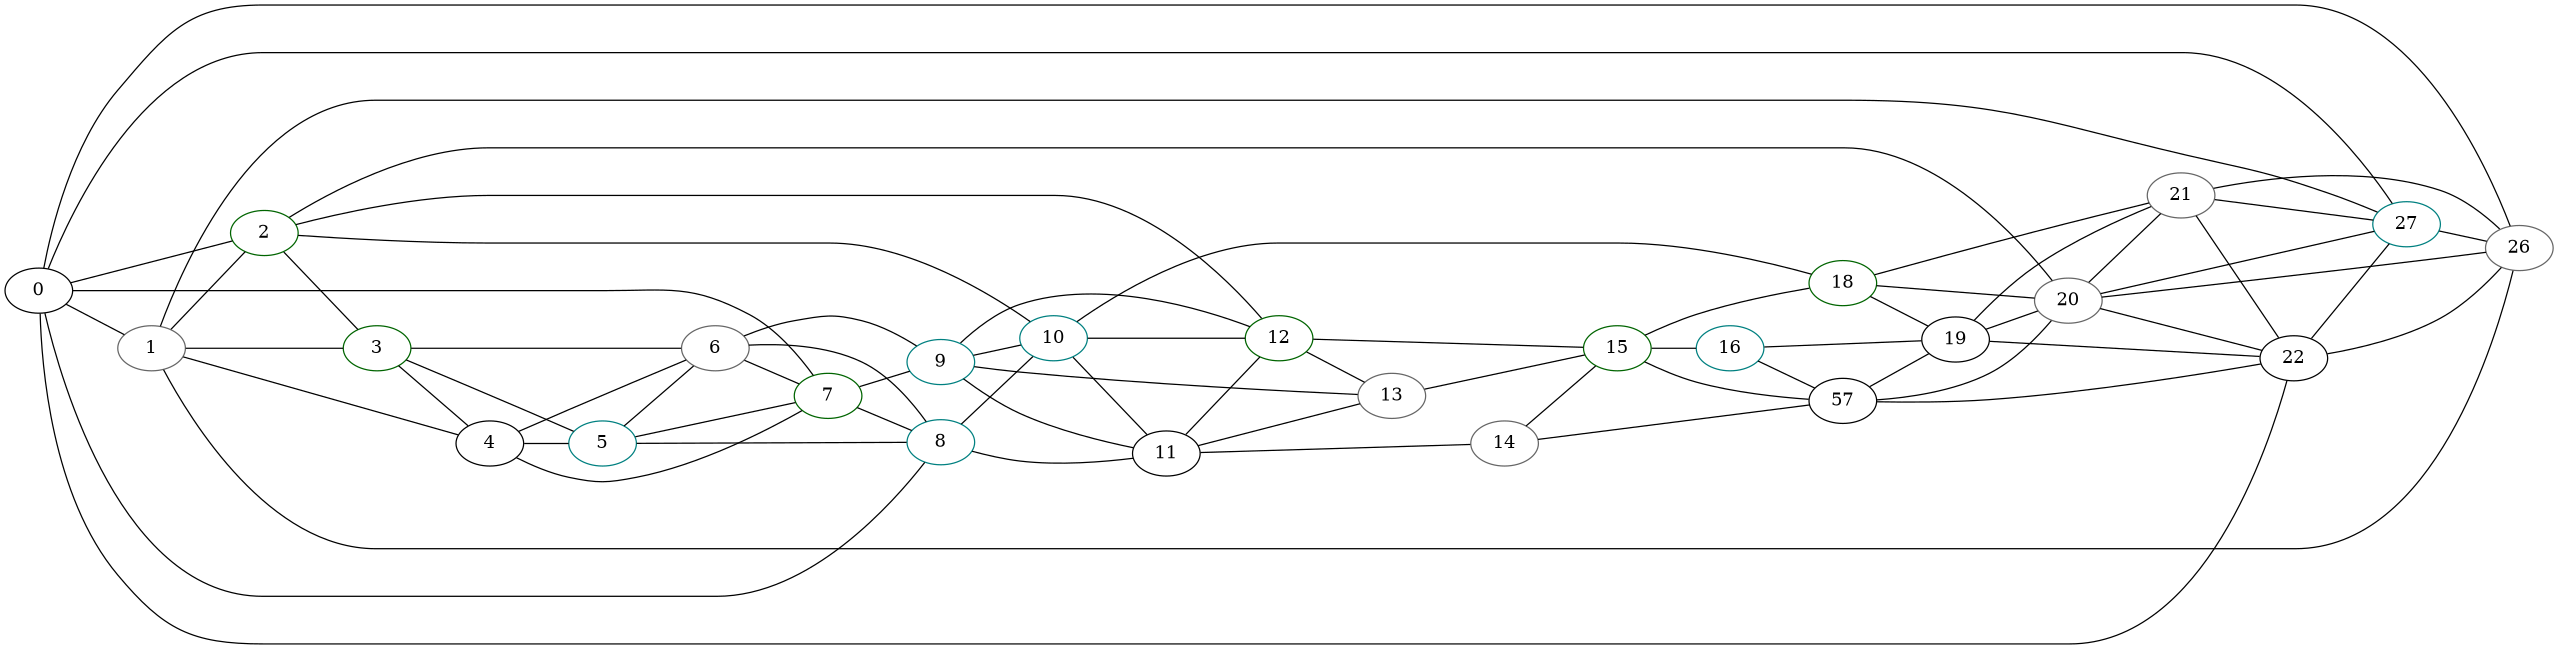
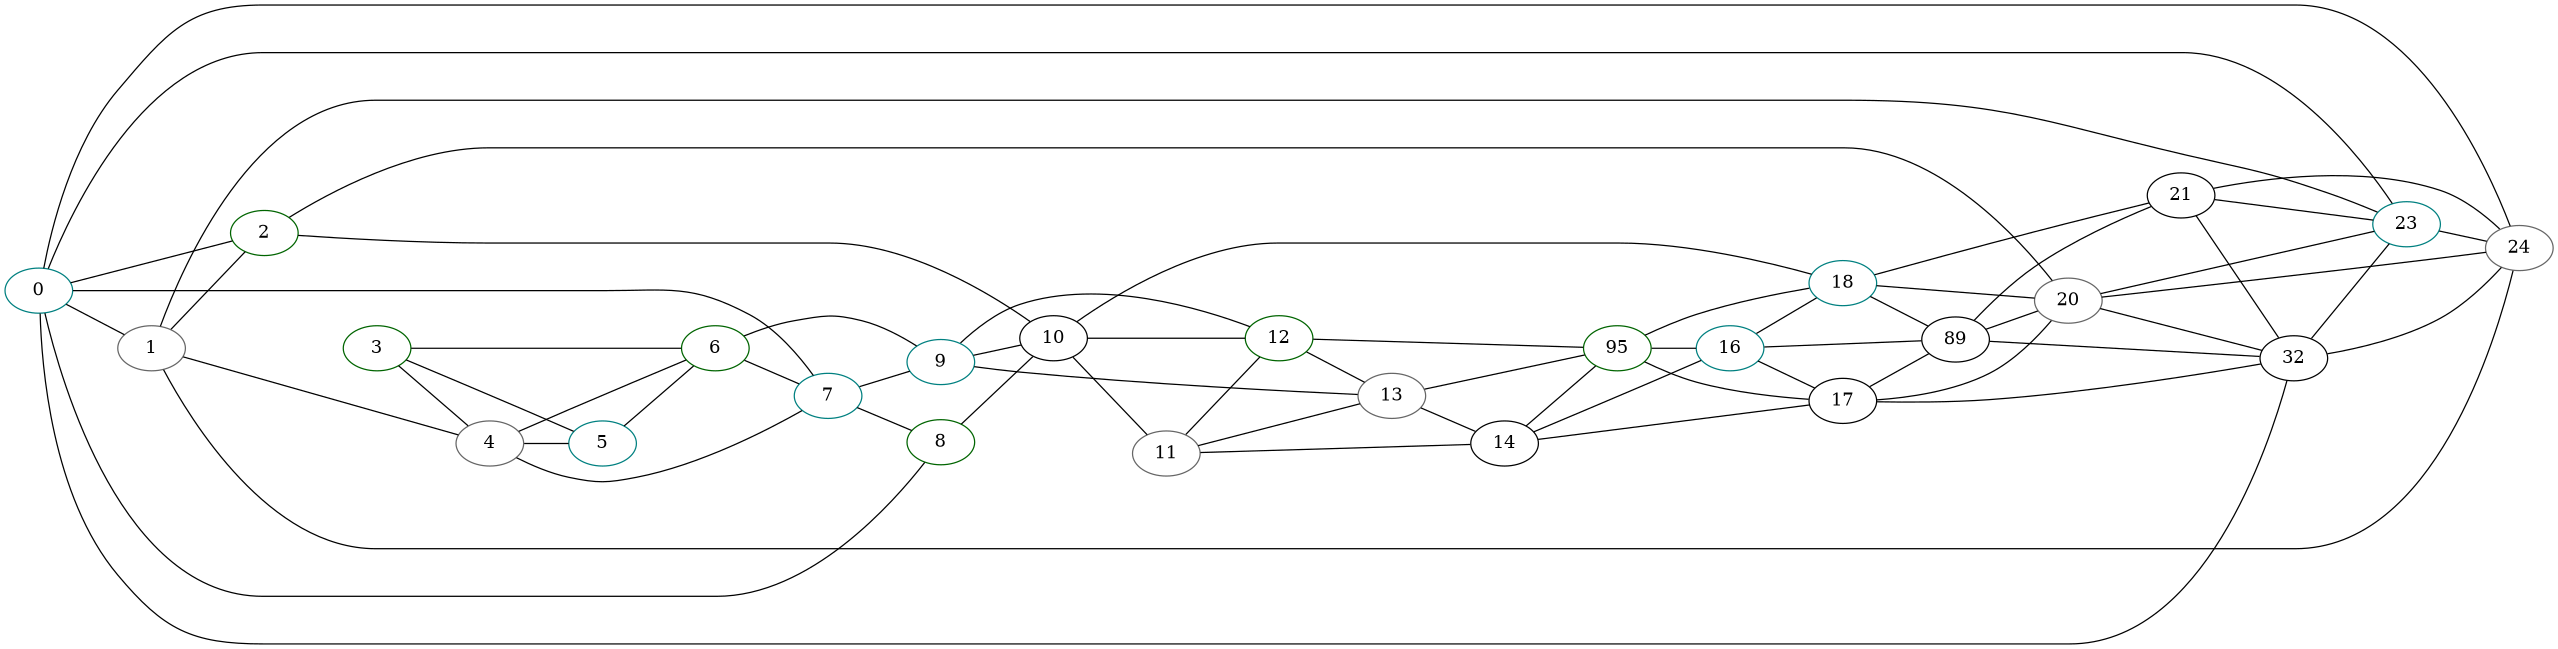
(798, 195) -> none
(2181, 195) -> (2181, 195)
(2407, 224) -> (2407, 224)
(2125, 248) -> none
(2519, 248) -> (2519, 248)
(313, 283) -> none
(1843, 283) -> (1843, 283)
(39, 291) -> (39, 291)
none -> (1787, 316)
(1054, 338) -> (1054, 338)
(1956, 340) -> (1956, 340)
(264, 348) -> none
(715, 348) -> (715, 348)
(1617, 348) -> (1617, 348)
(850, 357) -> none
(2294, 358) -> (2294, 358)
(828, 396) -> (828, 396)
none -> (1618, 396)
(1843, 401) -> (1843, 401)
(715, 420) -> none
none -> (1448, 420)
(1044, 423) -> none
(941, 442) -> (941, 442)
(490, 443) -> (490, 443)
(772, 443) -> none
(1505, 443) -> (1505, 443)
(1166, 454) -> (1166, 454)
(1052, 463) -> none
